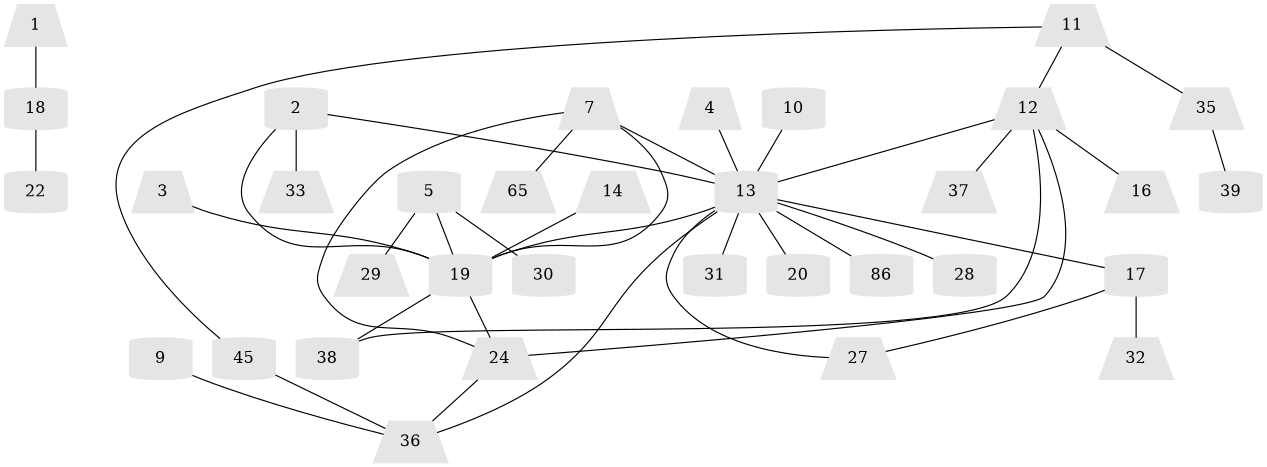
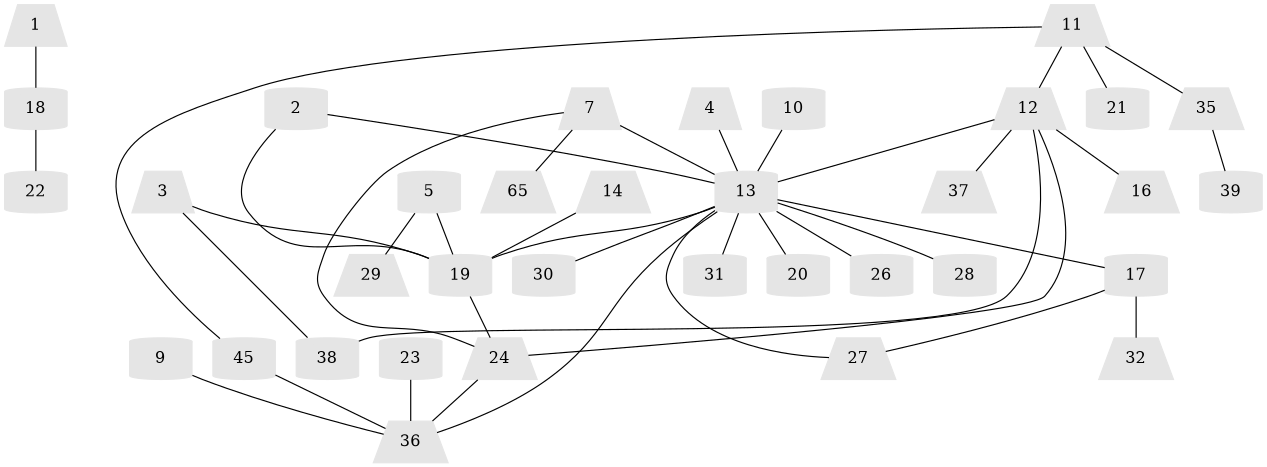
none -> (1118, 109)
(296, 192) -> none
(487, 234) -> (645, 234)
(632, 237) -> none
(882, 275) -> (882, 275)
(394, 317) -> (245, 275)
none -> (411, 359)
